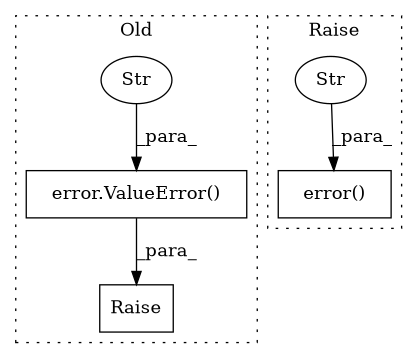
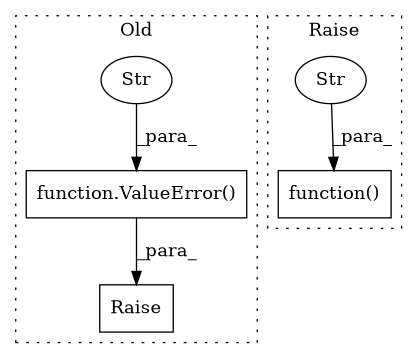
(136, 194) -> (136, 194)
(335, 194) -> (335, 194)
